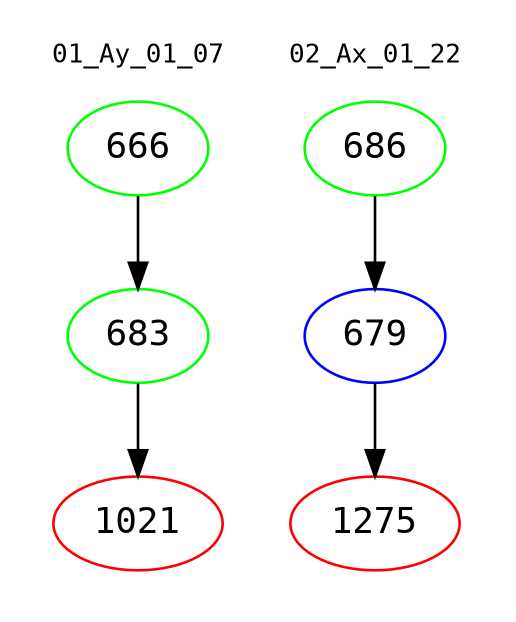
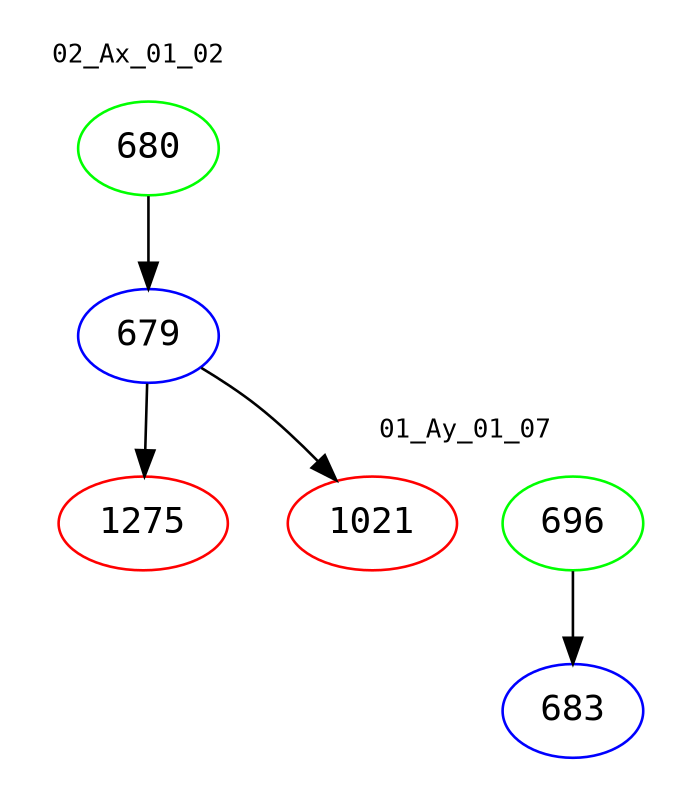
(376, 56) -> (139, 56)
(138, 148) -> (573, 523)
(375, 148) -> (148, 148)
(138, 336) -> (573, 711)
(138, 417) -> (285, 430)
